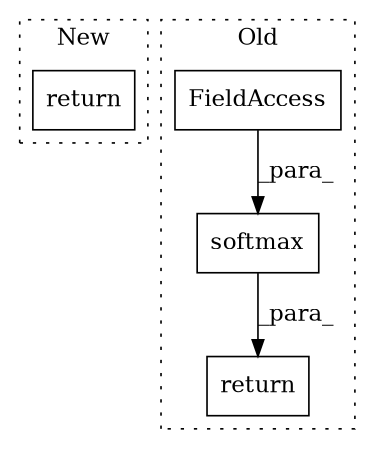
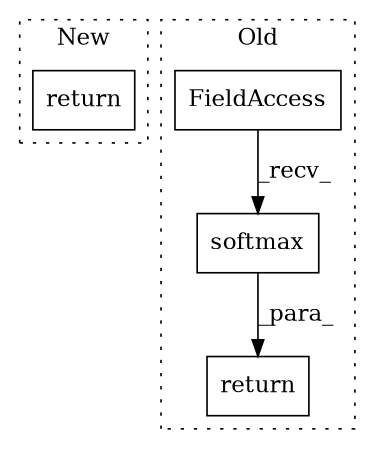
(296, 172) -> (295, 172)
